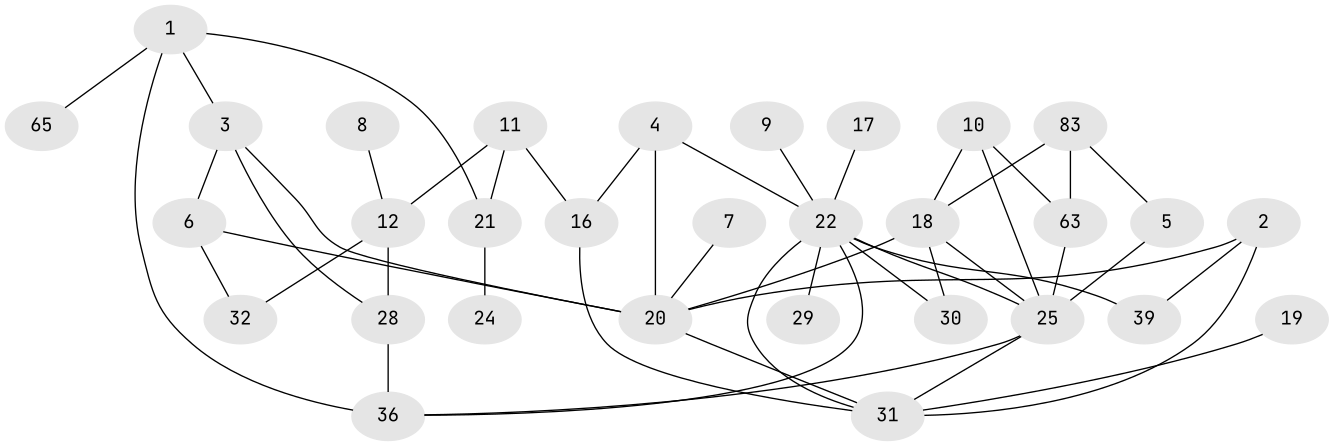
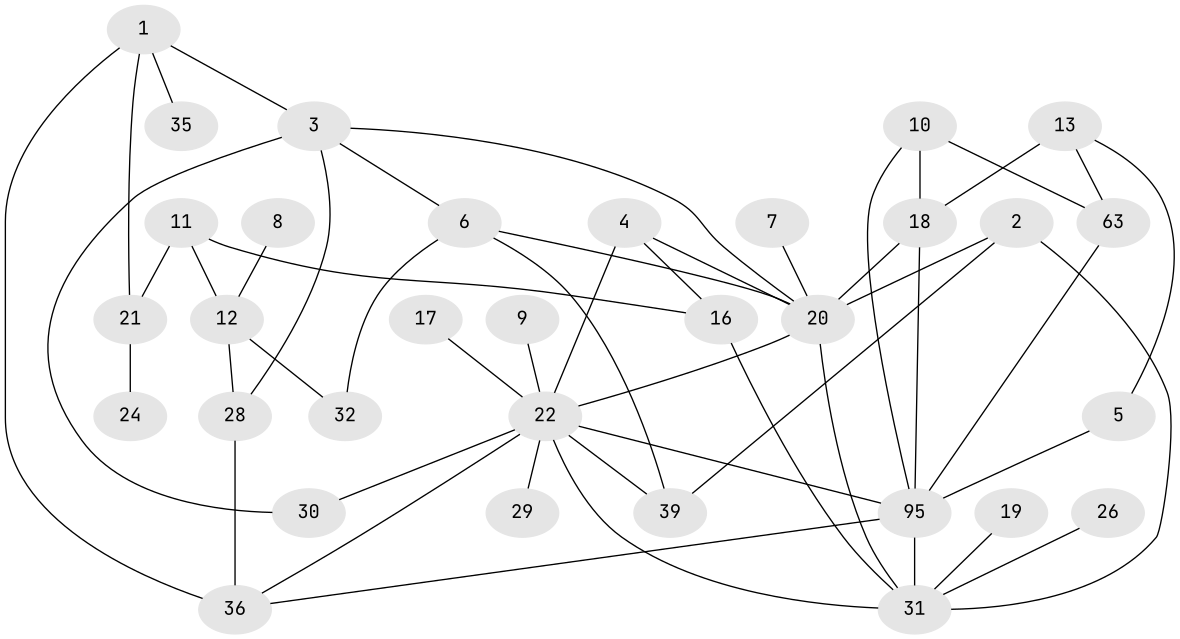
(42, 126) -> (181, 126)
(1070, 126) -> (1065, 126)
(937, 271) -> (49, 334)
(1048, 320) -> (915, 513)
none -> (605, 344)
none -> (685, 374)
none -> (1108, 513)
